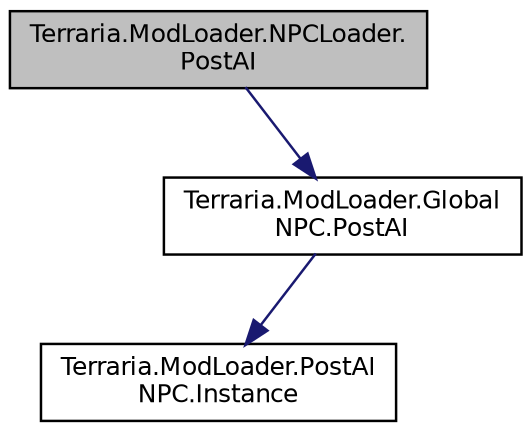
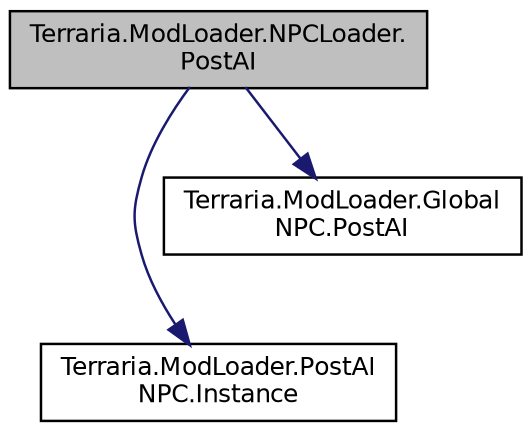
(288, 289) -> (136, 203)
